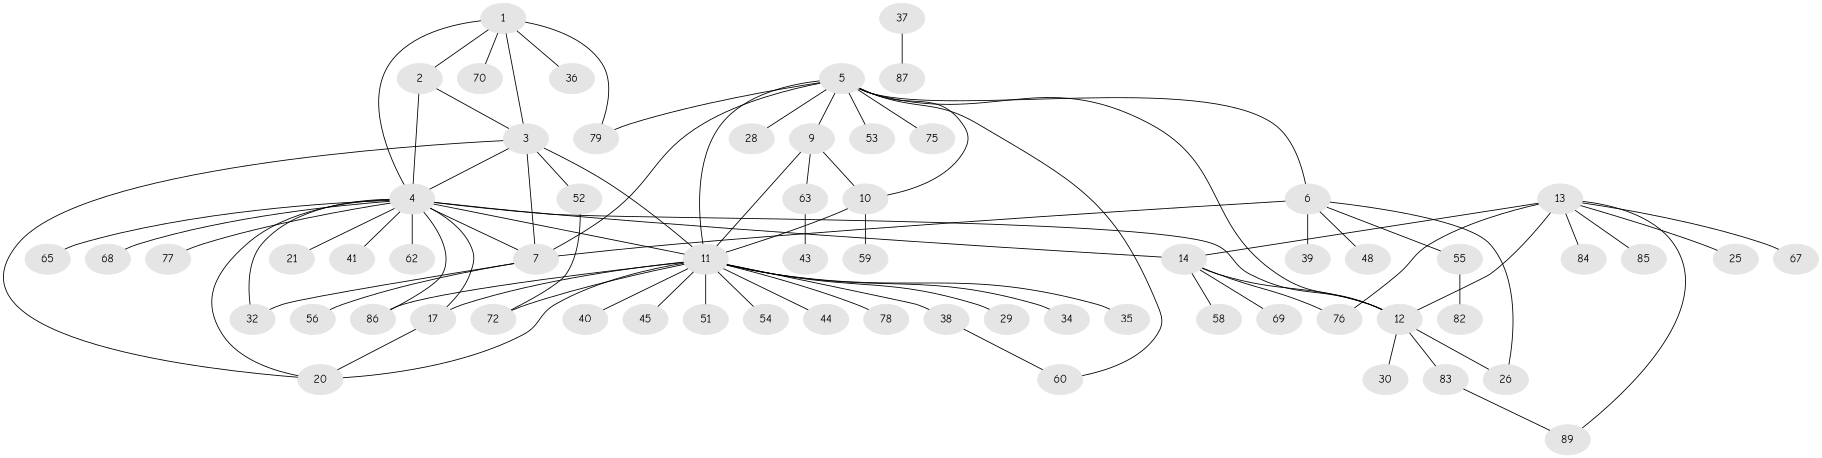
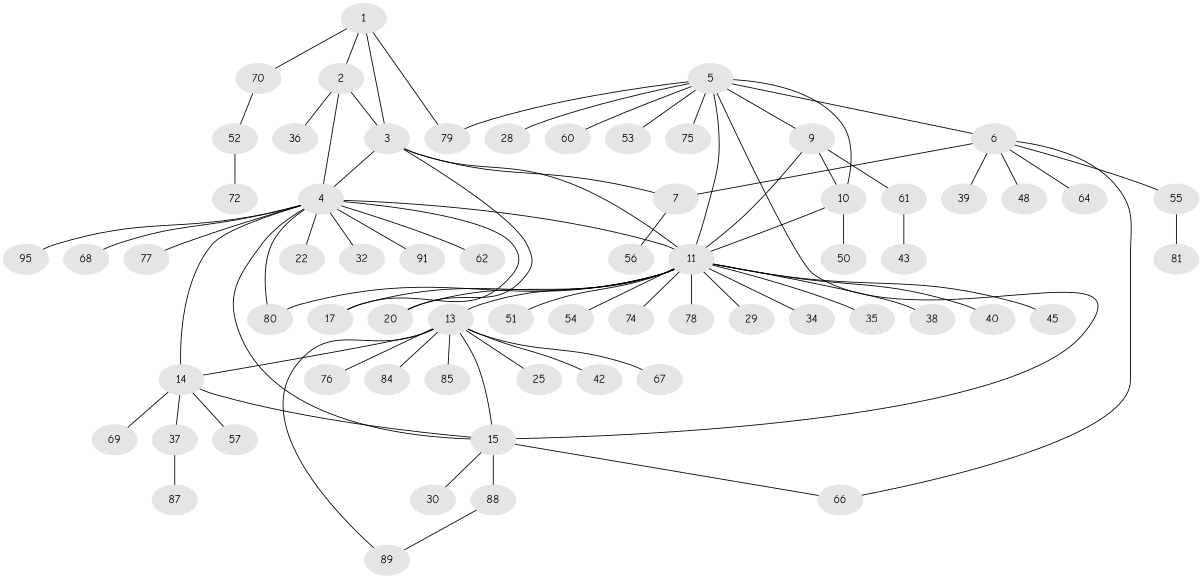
(538, 49) -> (318, 109)
(384, 74) -> none
(674, 145) -> none
(553, 169) -> (247, 109)
(805, 199) -> (904, 199)
none -> (1084, 199)
(474, 229) -> none
(232, 258) -> none
(48, 259) -> (26, 259)
(292, 259) -> (302, 259)
(352, 259) -> (422, 259)
(865, 259) -> (844, 259)
(391, 284) -> none
(1271, 291) -> (178, 410)
(567, 292) -> (571, 289)
(373, 319) -> (270, 319)
(826, 319) -> (631, 319)
(1219, 319) -> (235, 440)
(1400, 319) -> (493, 440)
(1460, 319) -> (1176, 259)
(1003, 349) -> none
(377, 350) -> none
none -> (599, 380)
(1446, 380) -> (493, 500)
(1506, 380) -> (840, 500)
